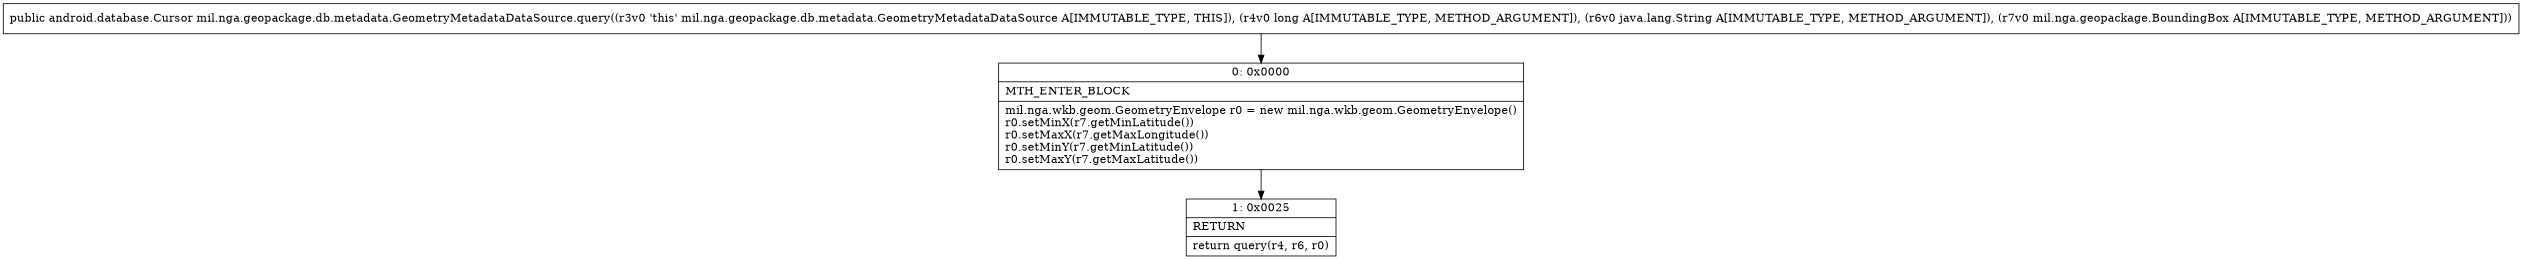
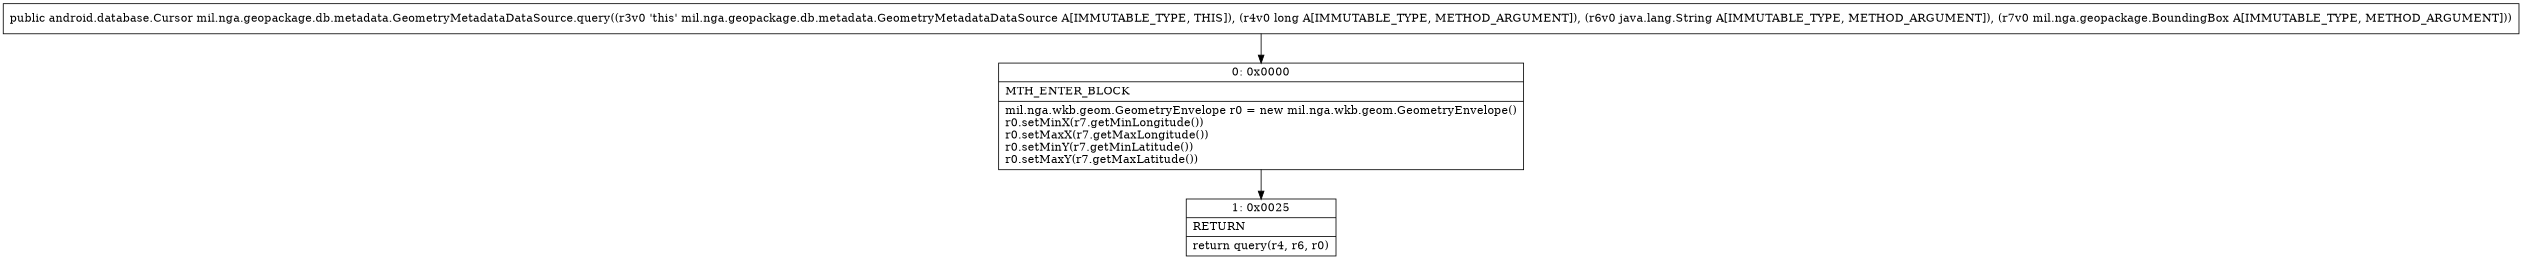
(1100, 123) -> (1104, 123)
